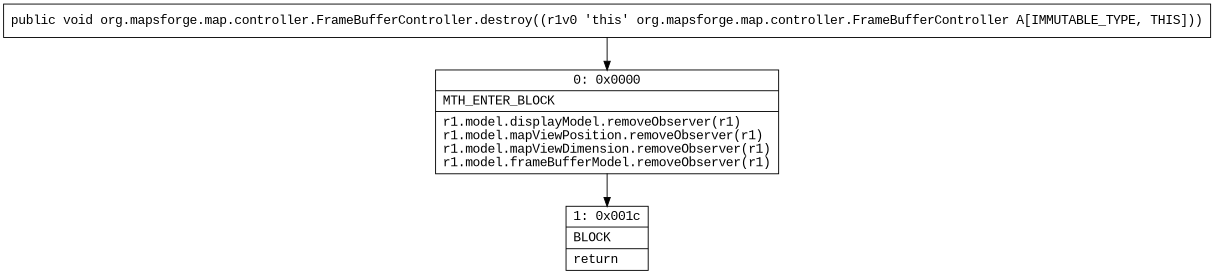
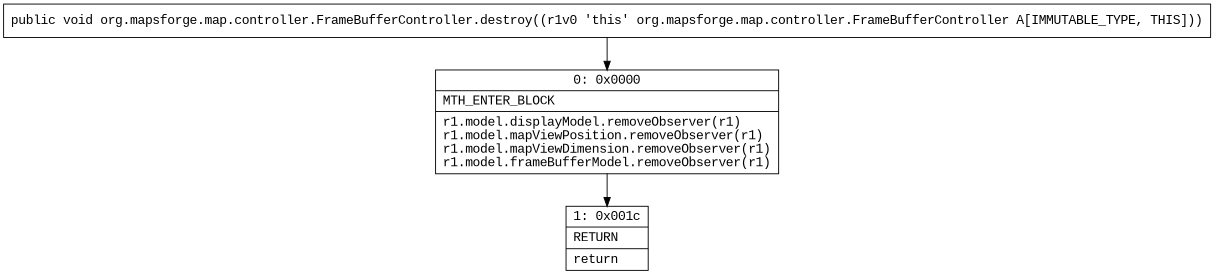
(592, 237) -> (596, 237)
